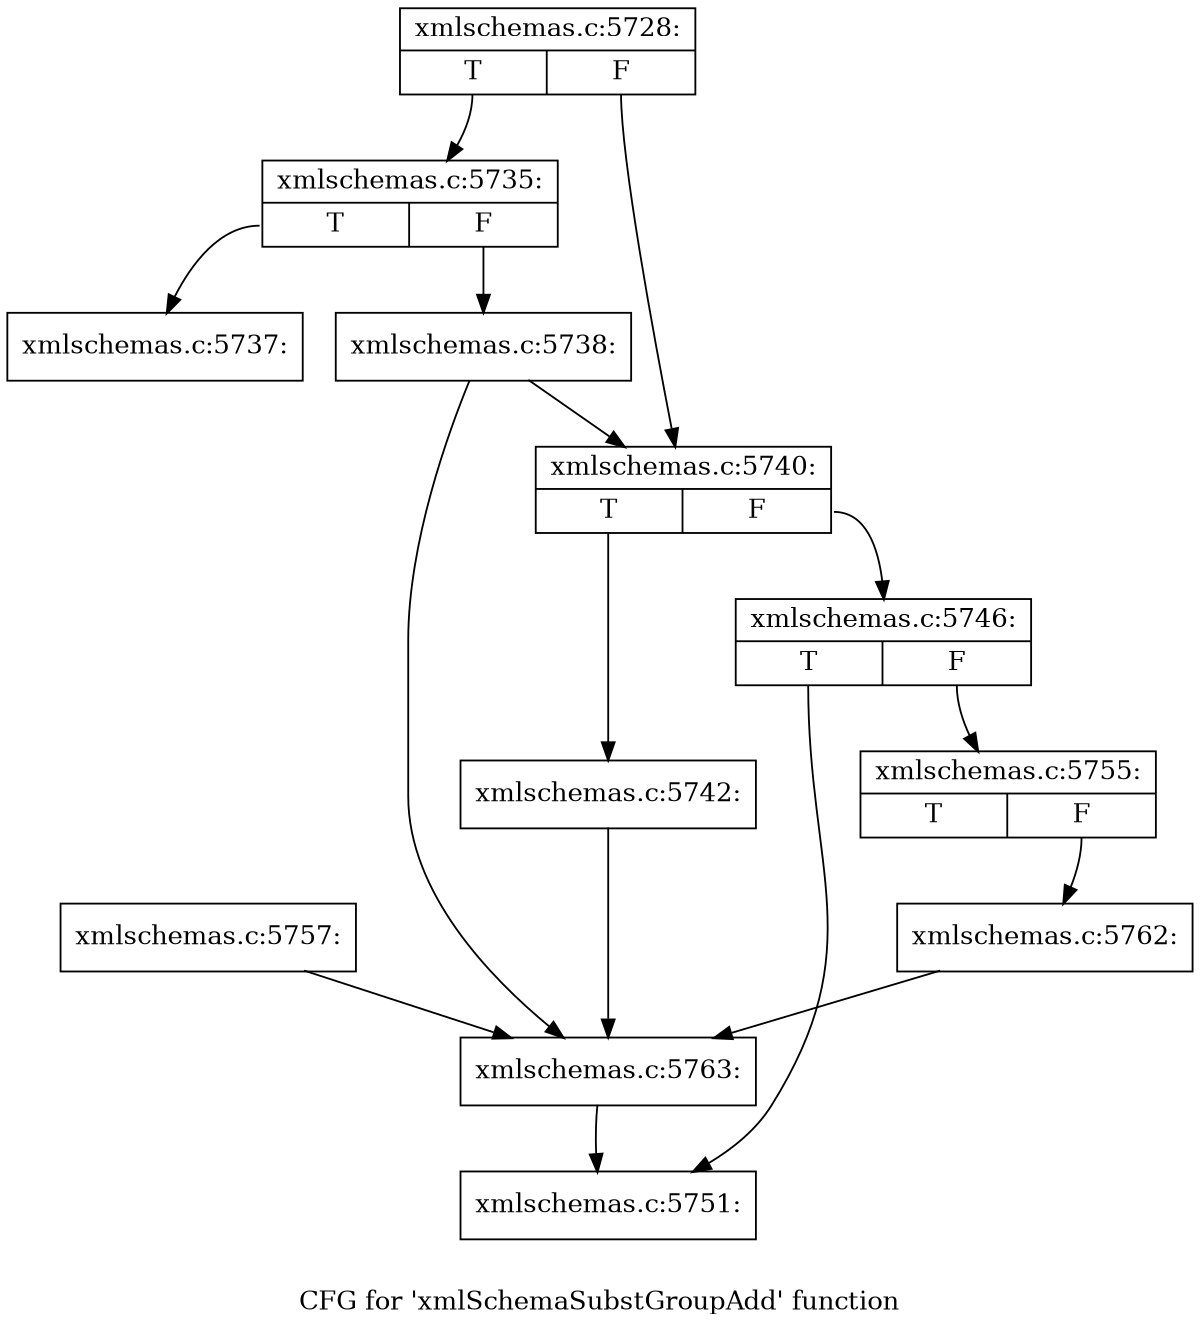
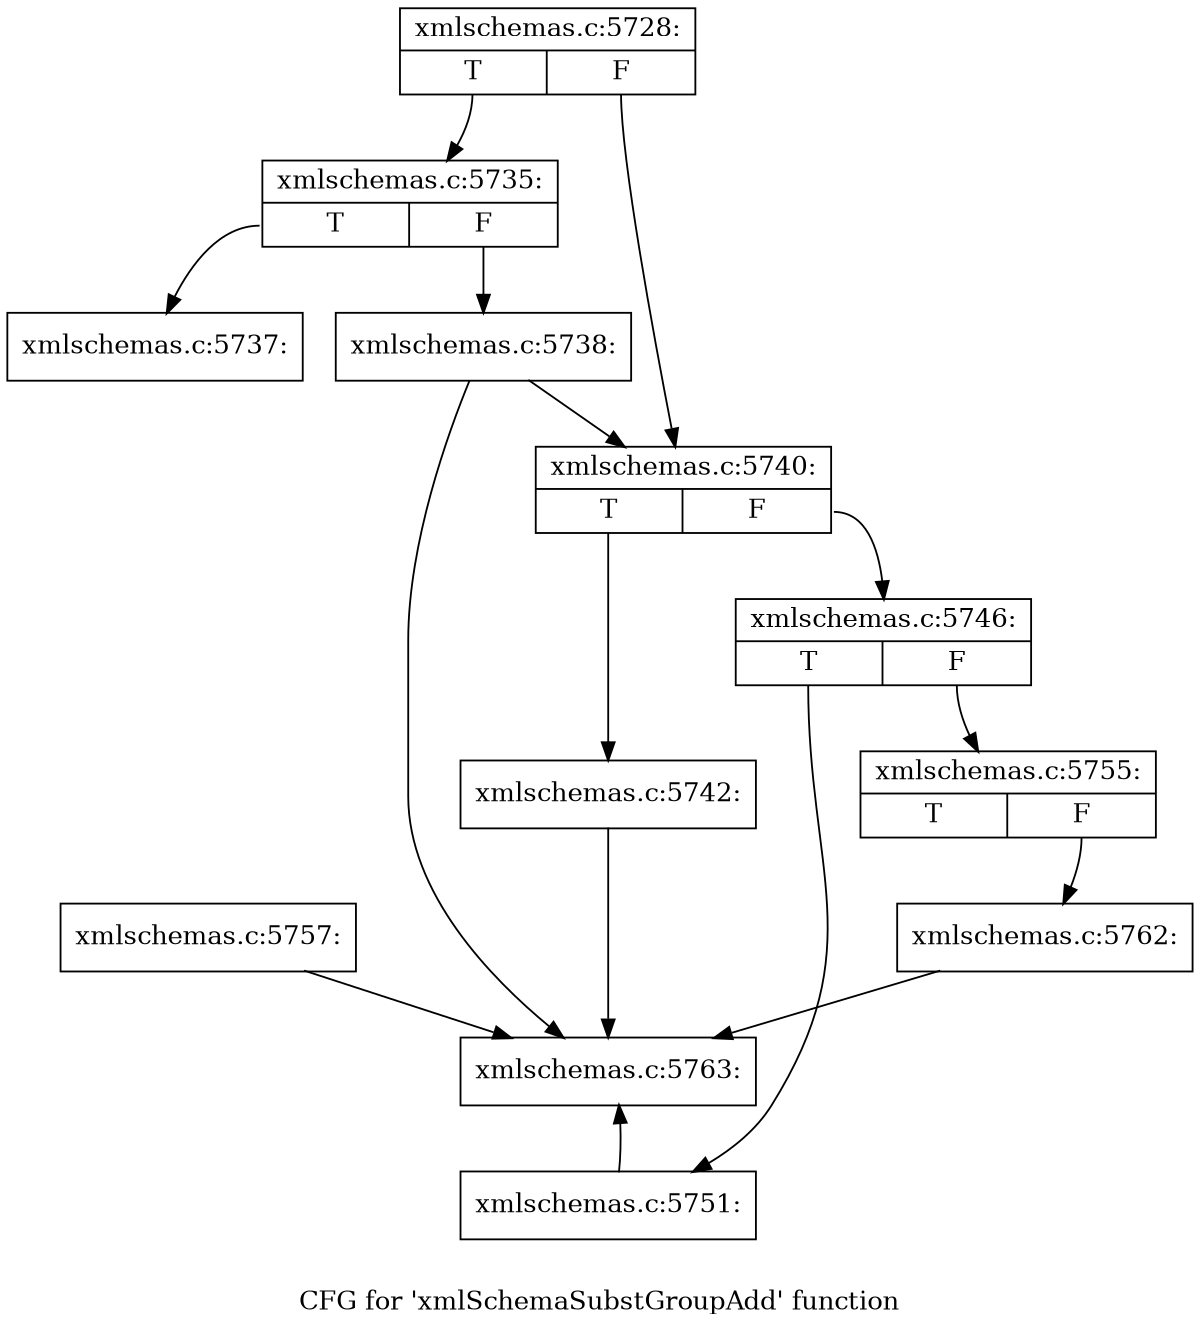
(596, 1129) -> (620, 1148)
